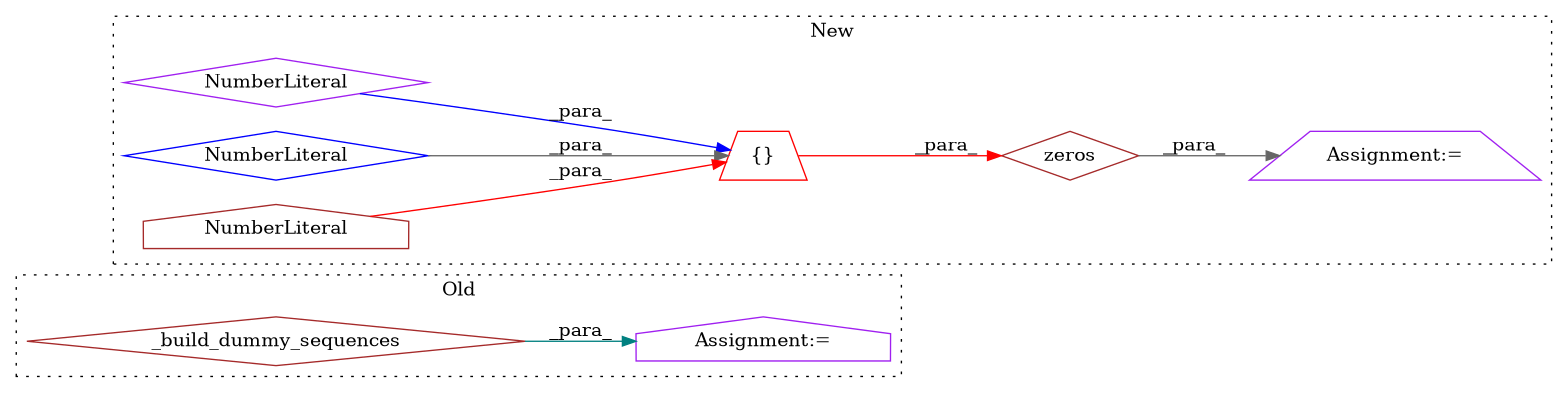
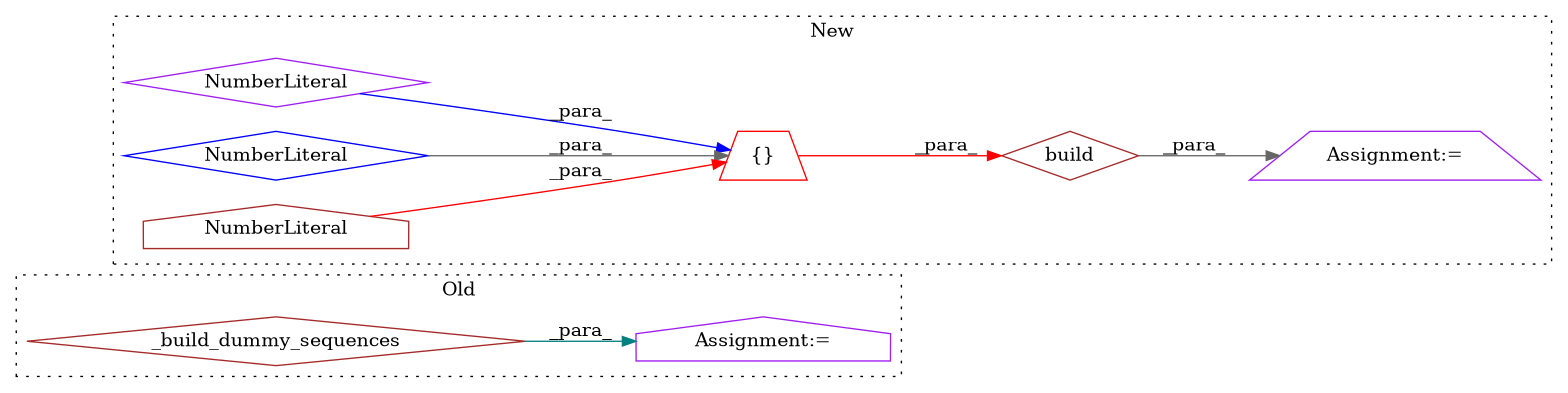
(1070, 156) -> (1070, 156)
